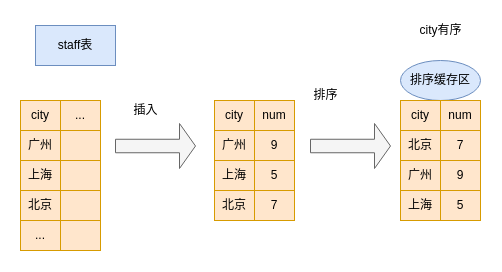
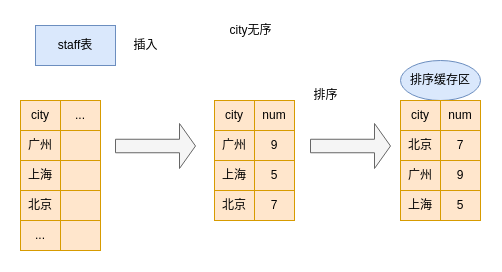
none -> (251, 31)
(441, 31) -> none
(146, 111) -> (146, 46)
